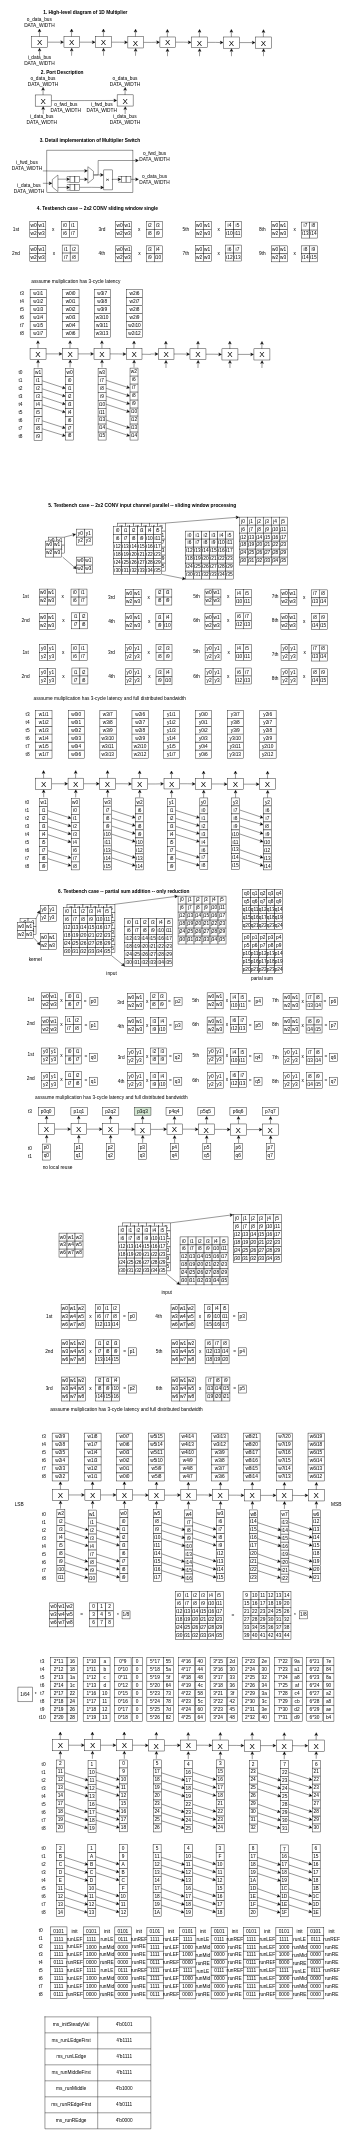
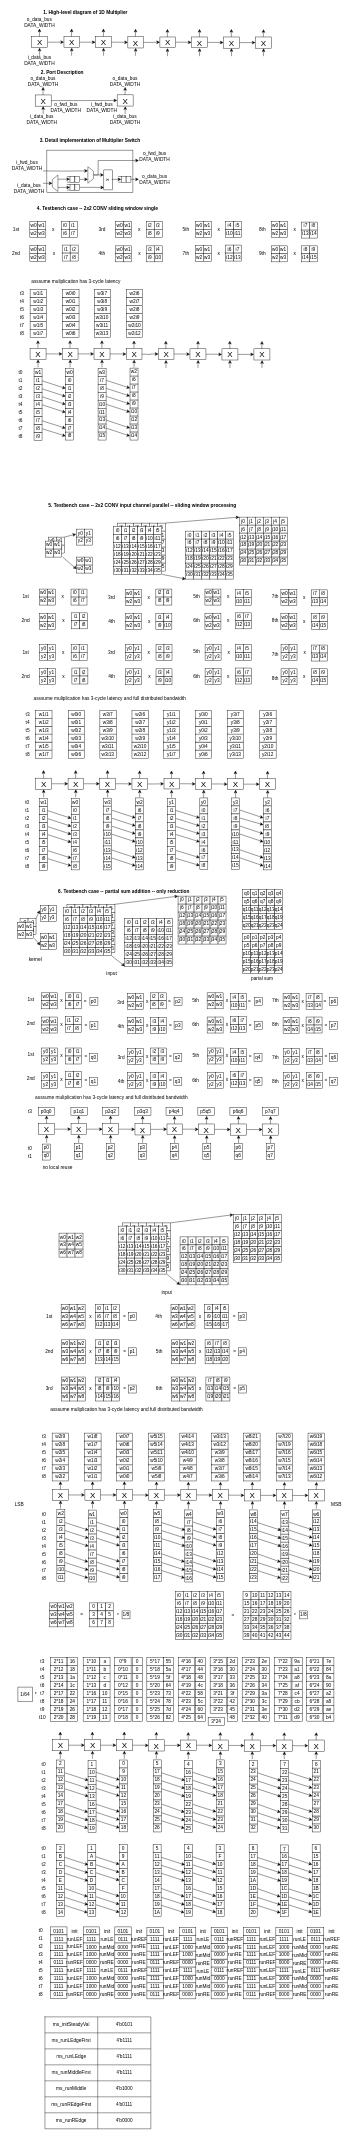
(143, 1112) -> (143, 1112)
(218, 1718) -> (216, 1722)
